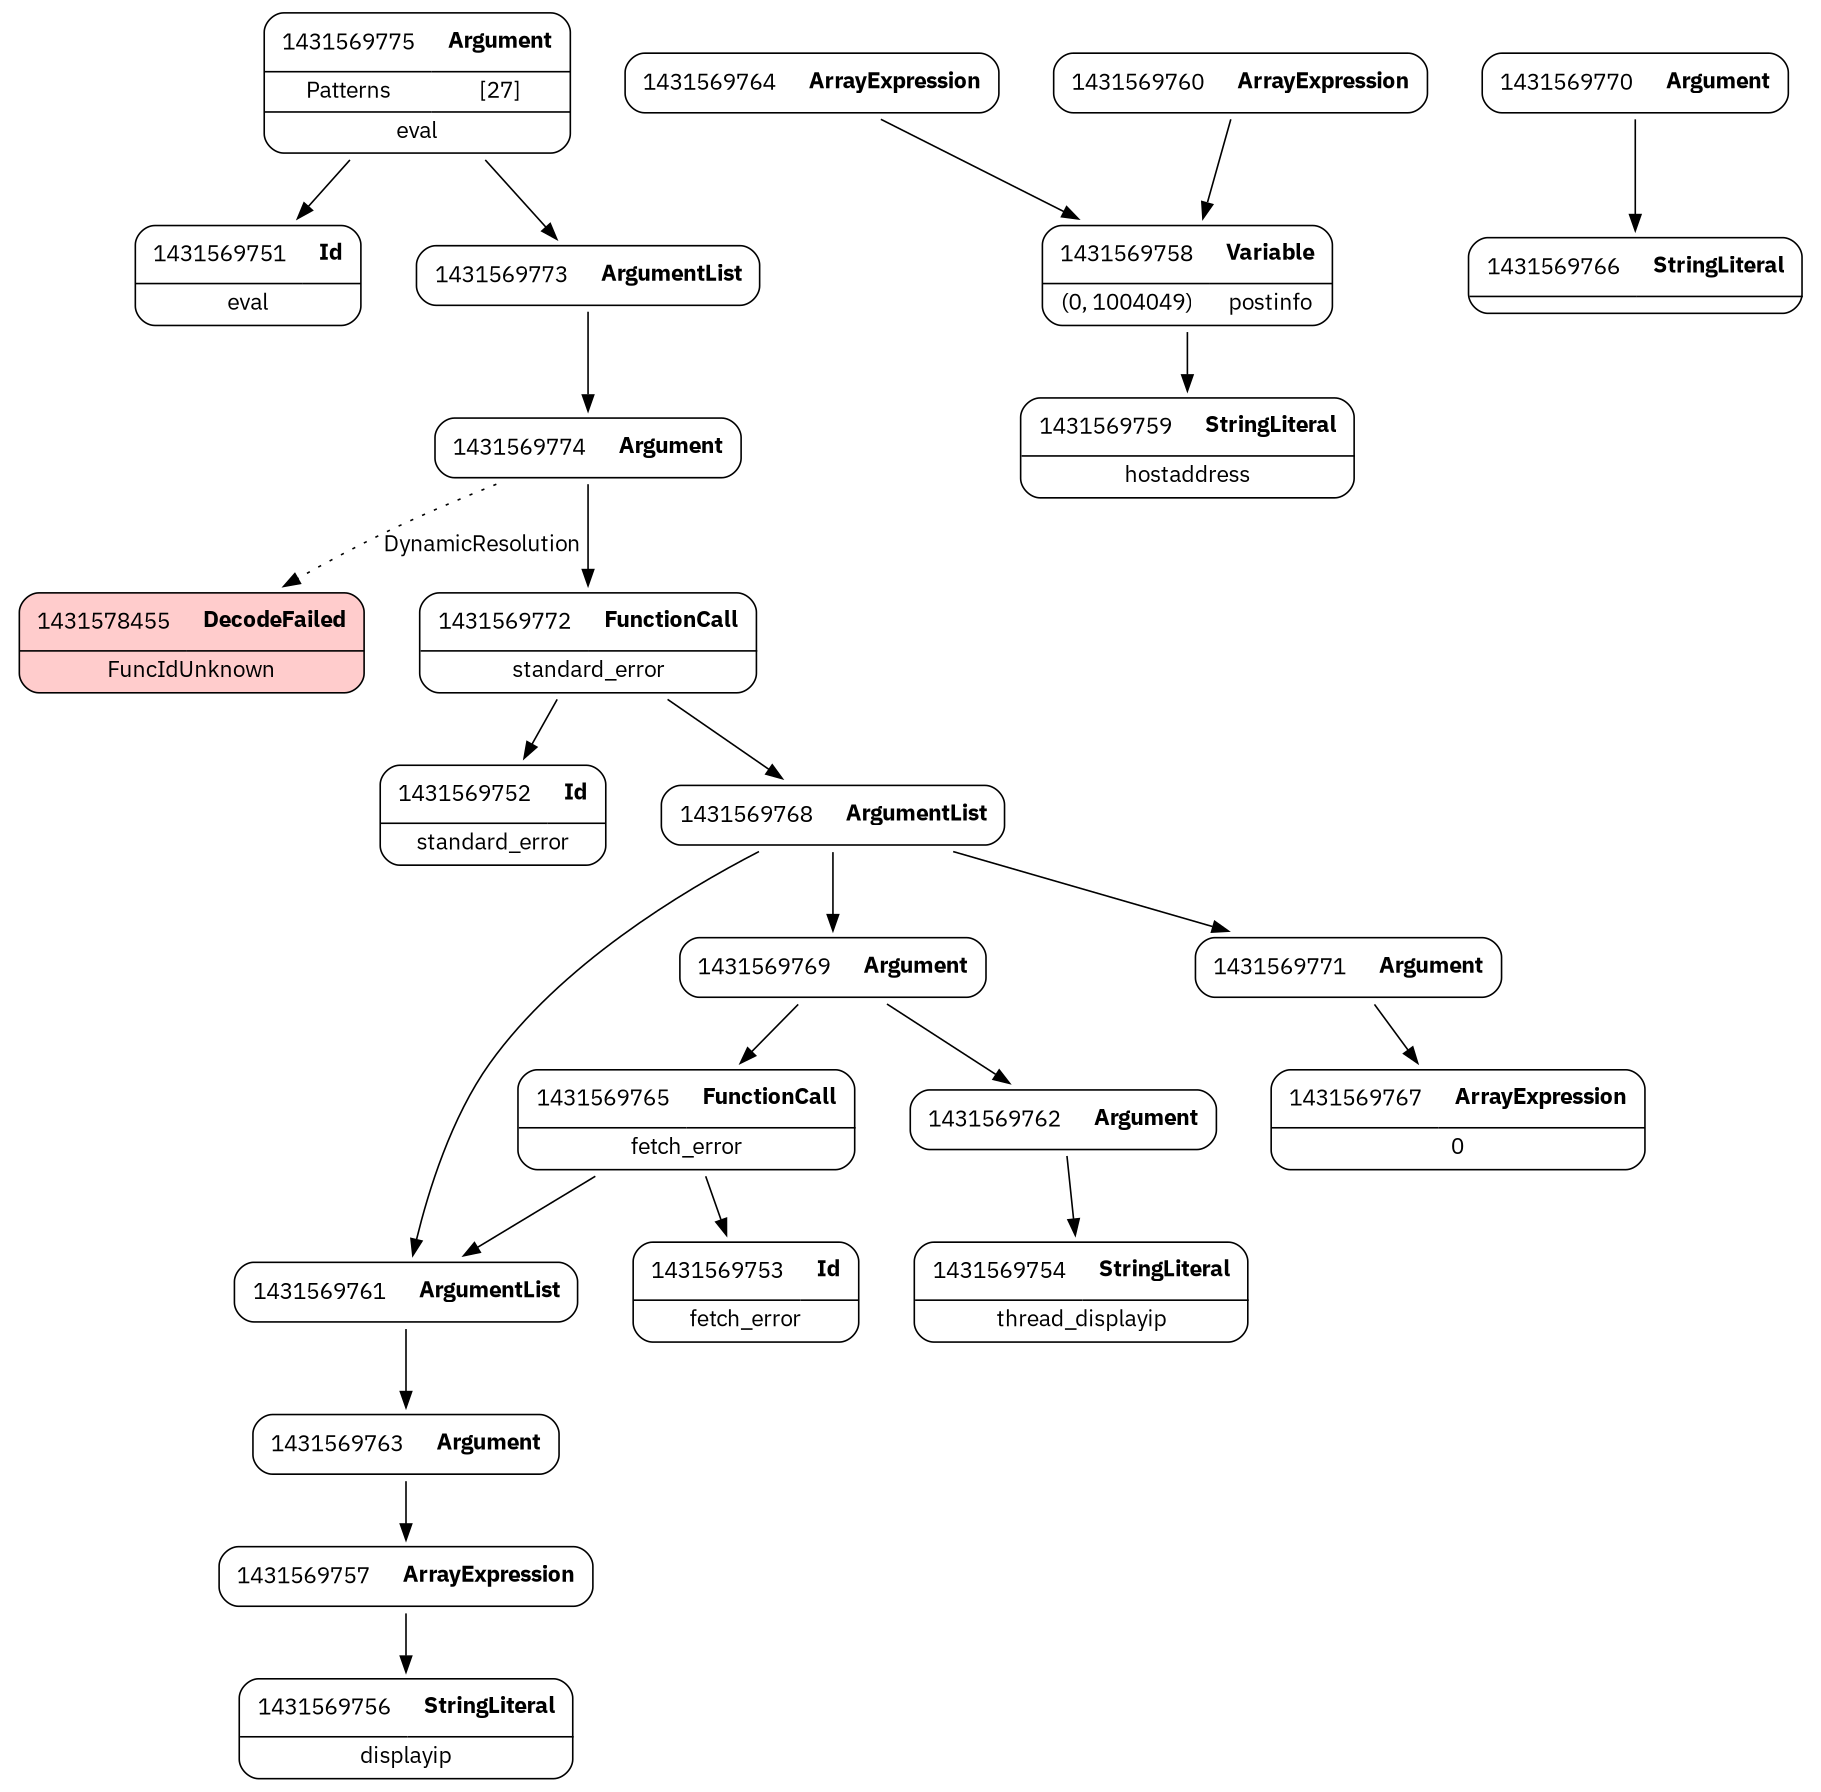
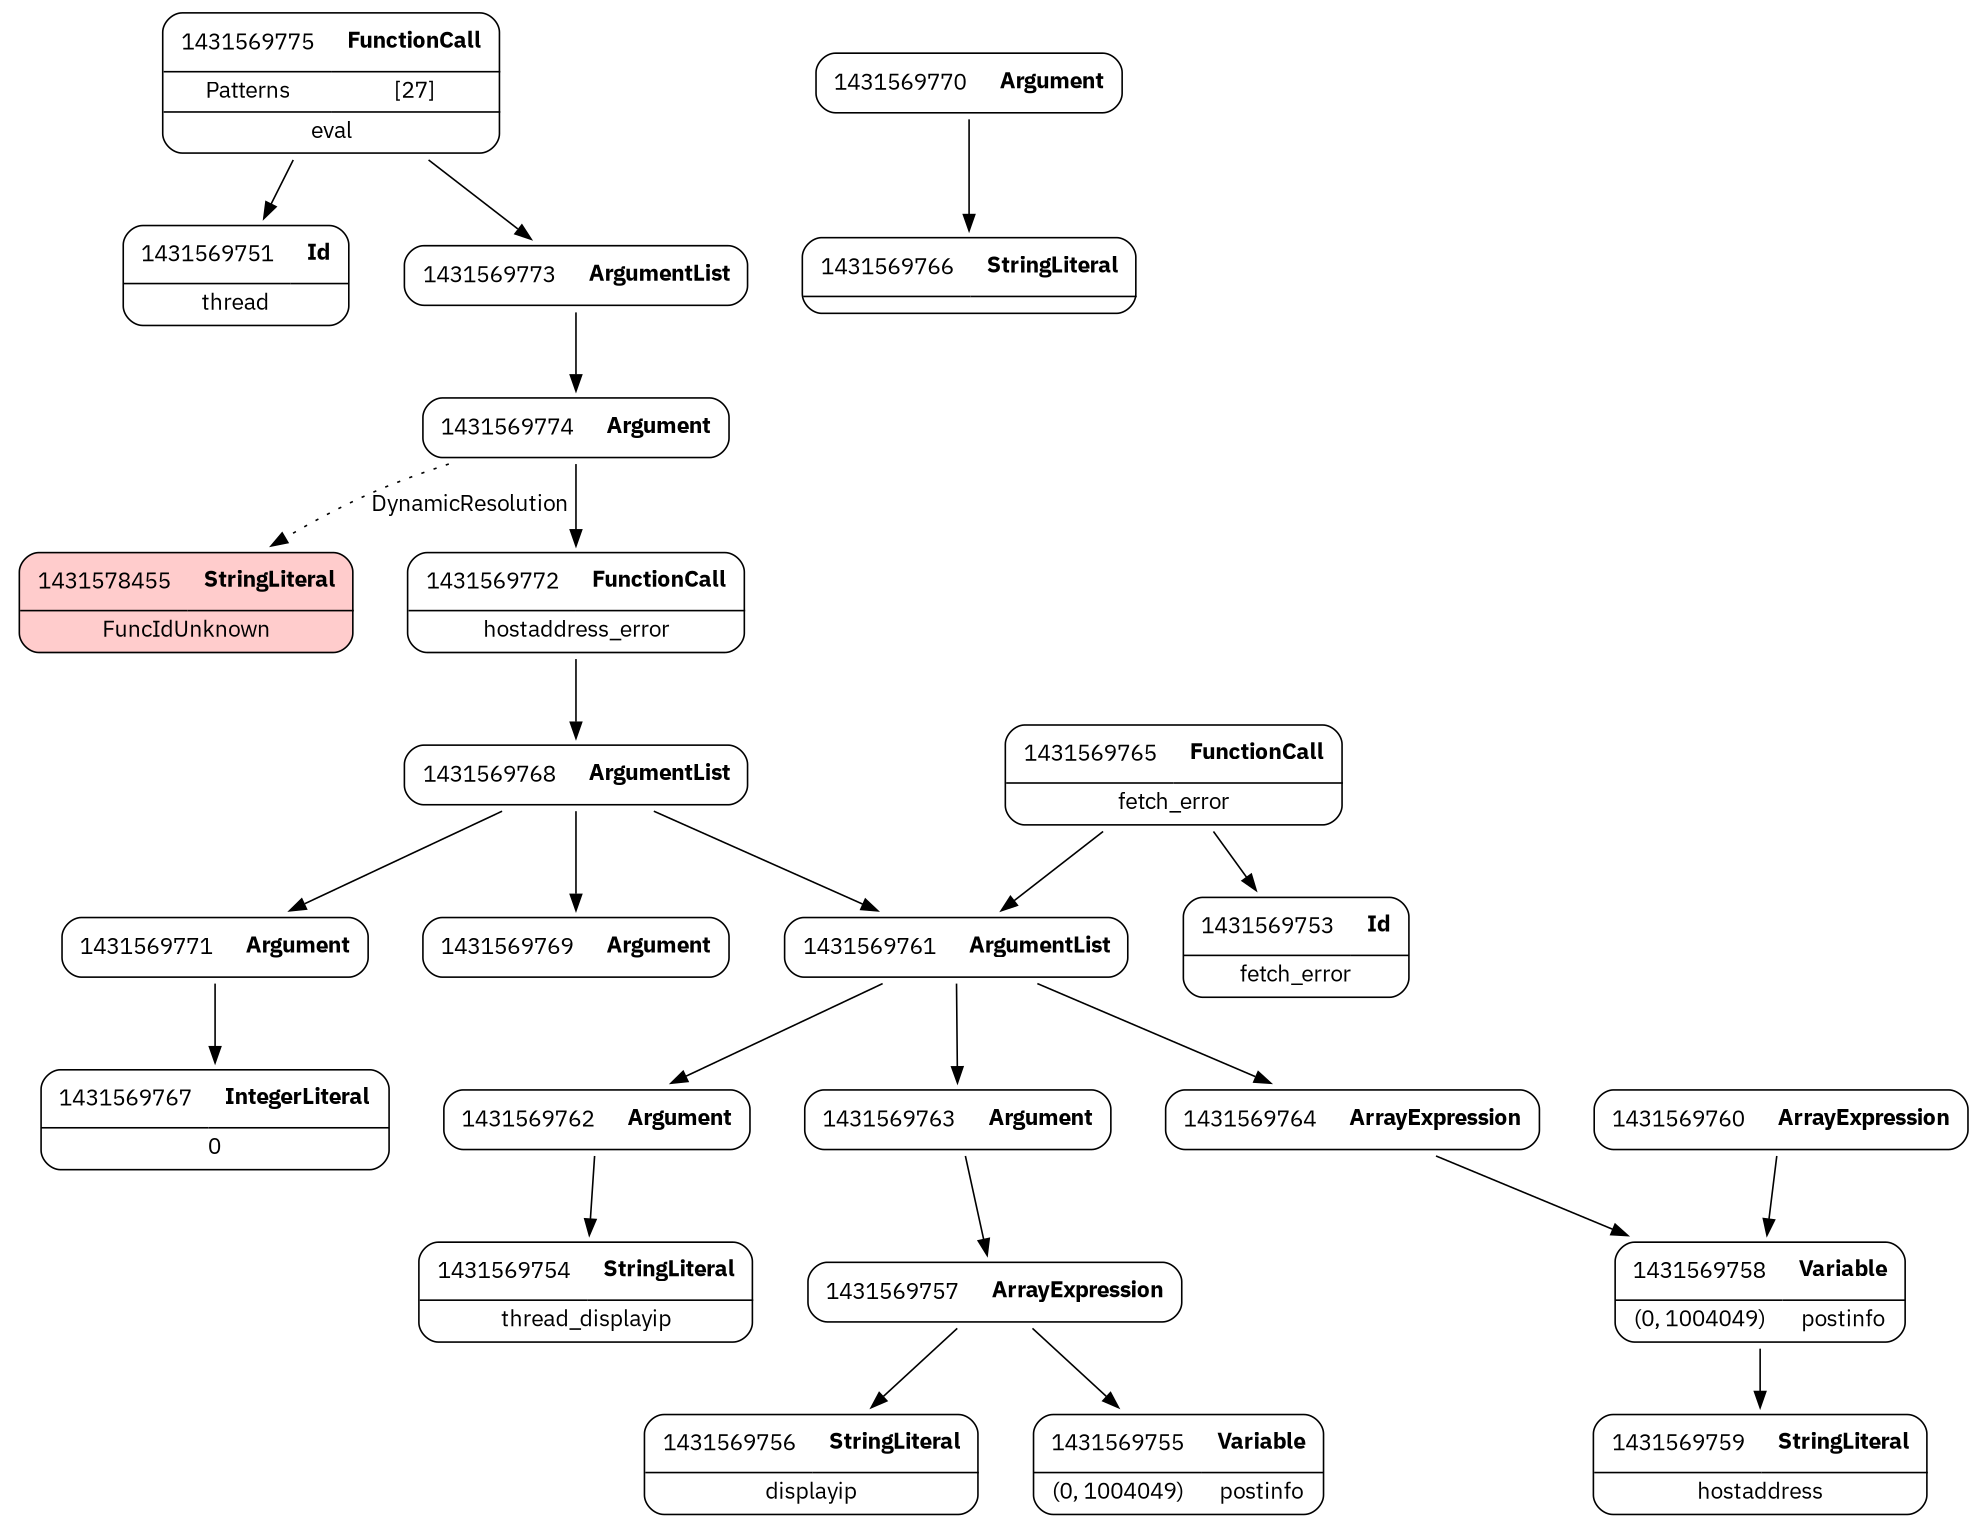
(500, 41) -> (415, 41)
(248, 303) -> (236, 303)
(275, 620) -> (270, 580)
(589, 670) -> (577, 630)
(493, 815) -> none
(775, 1028) -> none
none -> (1146, 1030)
(941, 1039) -> (784, 1030)
(1541, 1097) -> (298, 1097)
none -> (1179, 1464)
